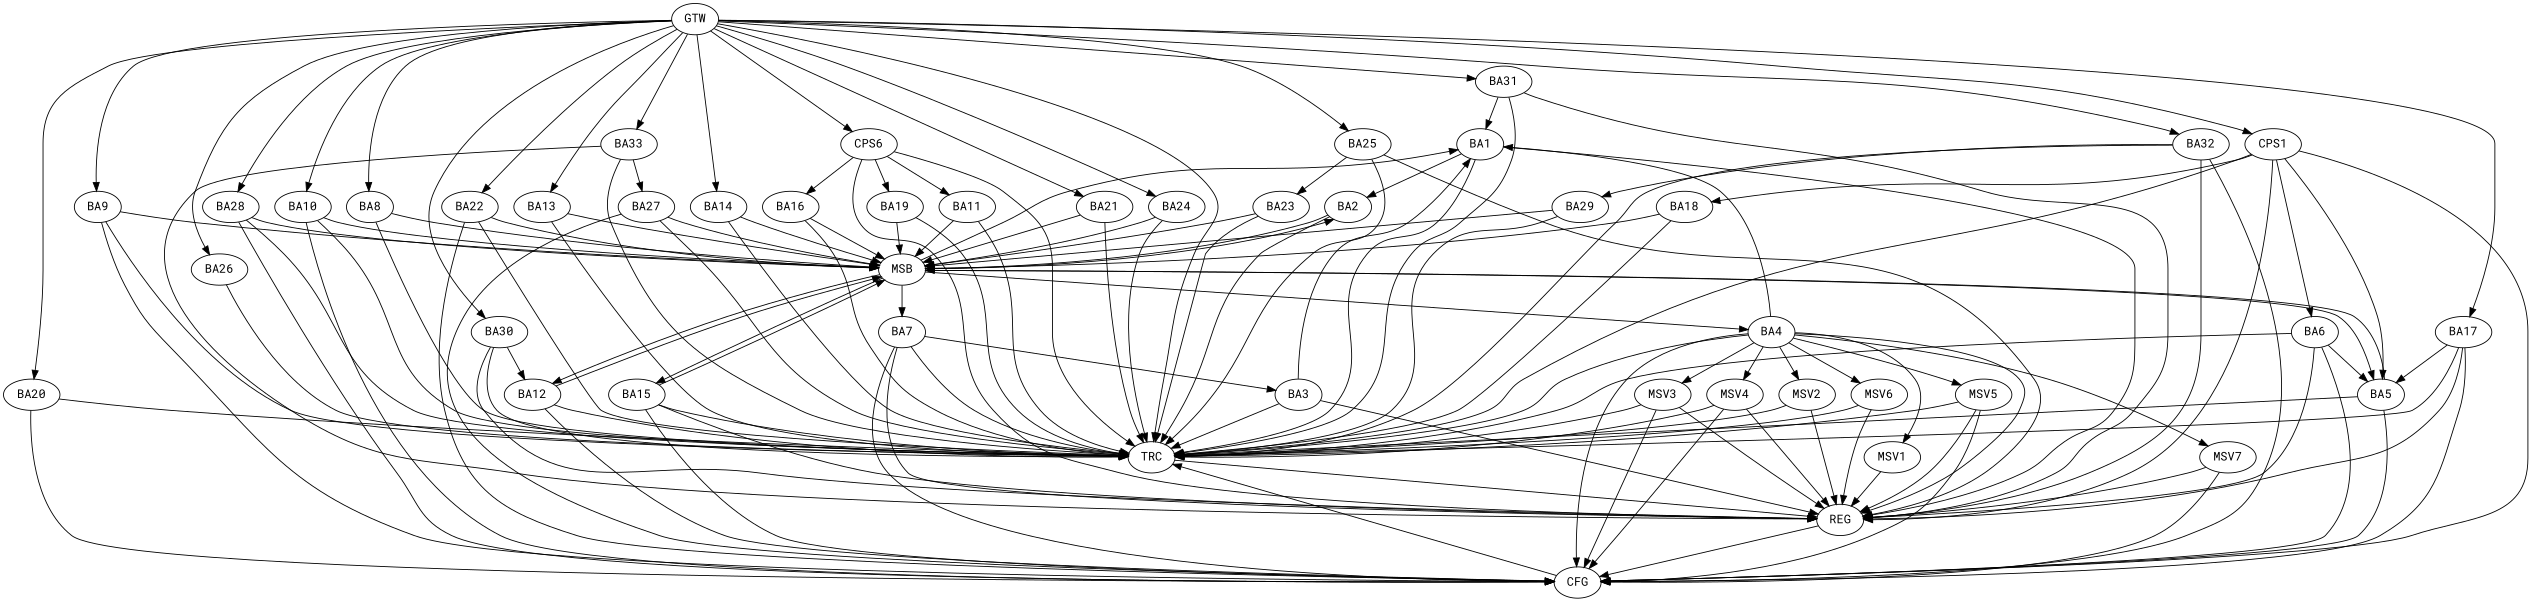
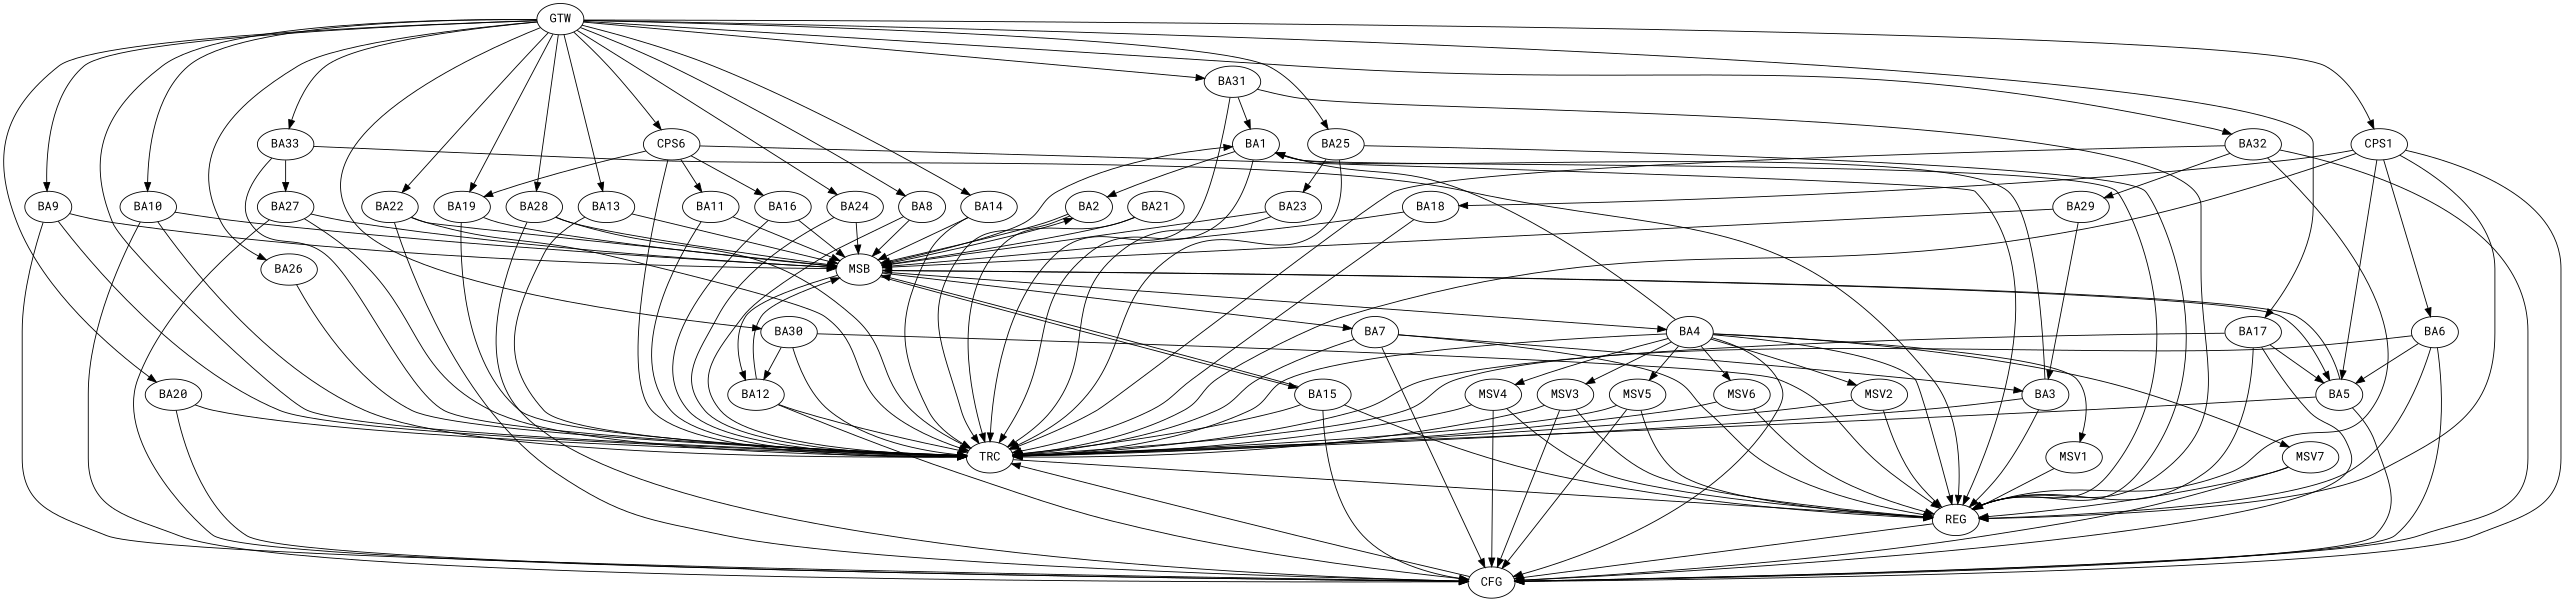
(895, 111) -> (513, 109)
(1413, 373) -> (2063, 300)
